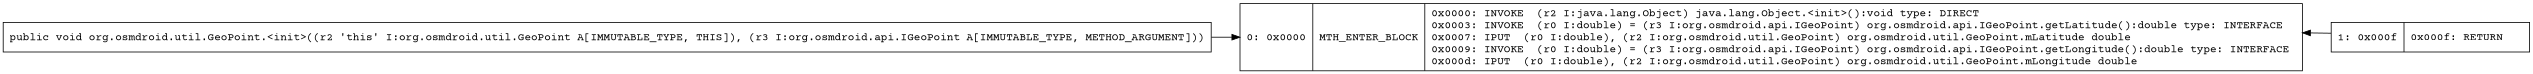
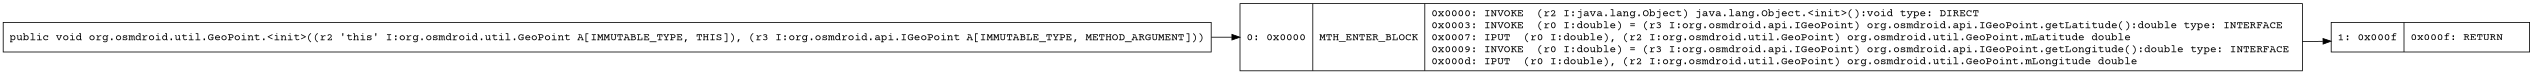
(2321, 33) -> (2313, 41)
